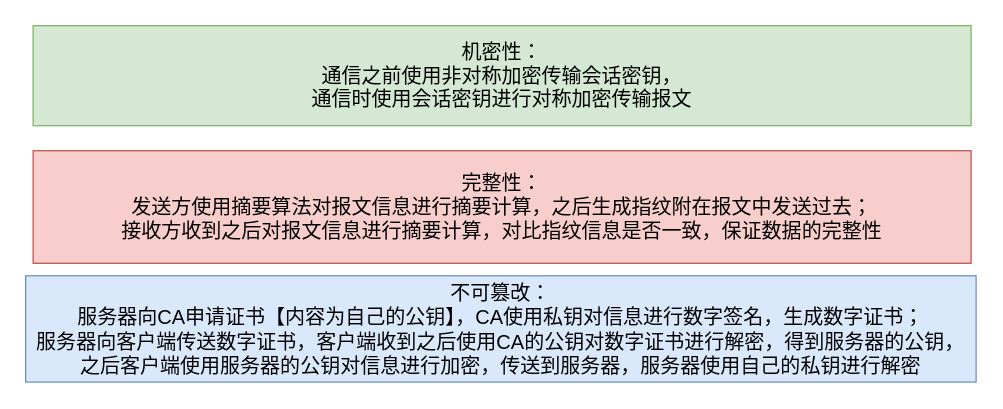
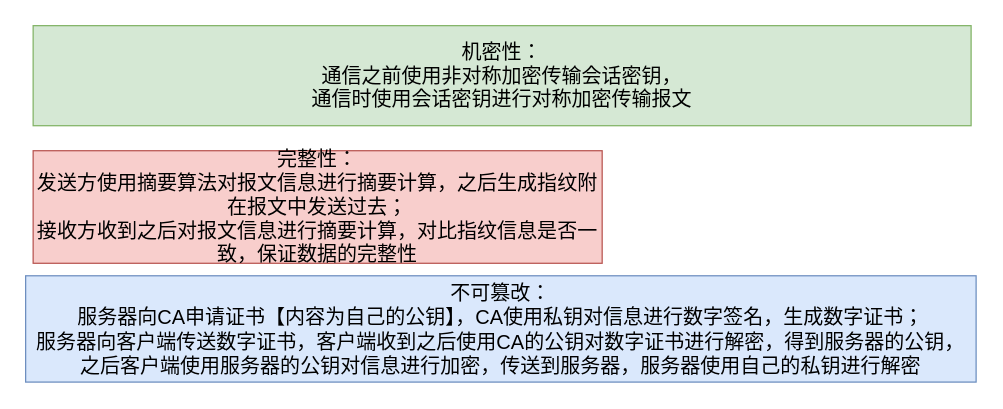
(502, 207) -> (318, 207)
